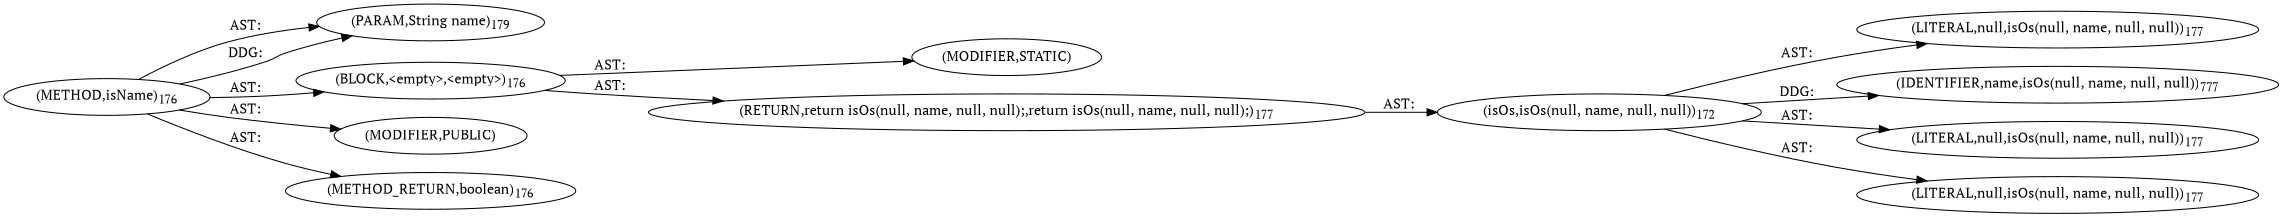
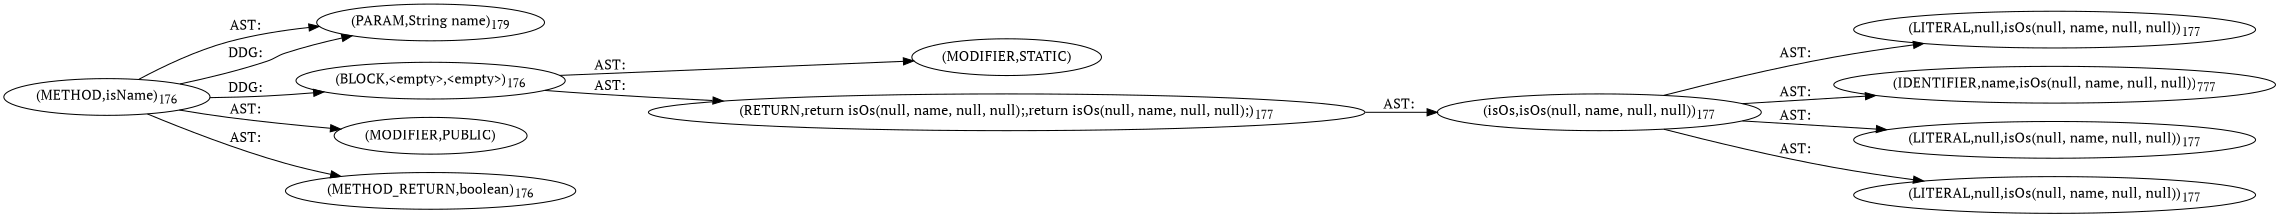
(248, 88) -> (248, 88)
(1799, 92) -> (1797, 92)
(1706, 111) -> (1706, 111)
